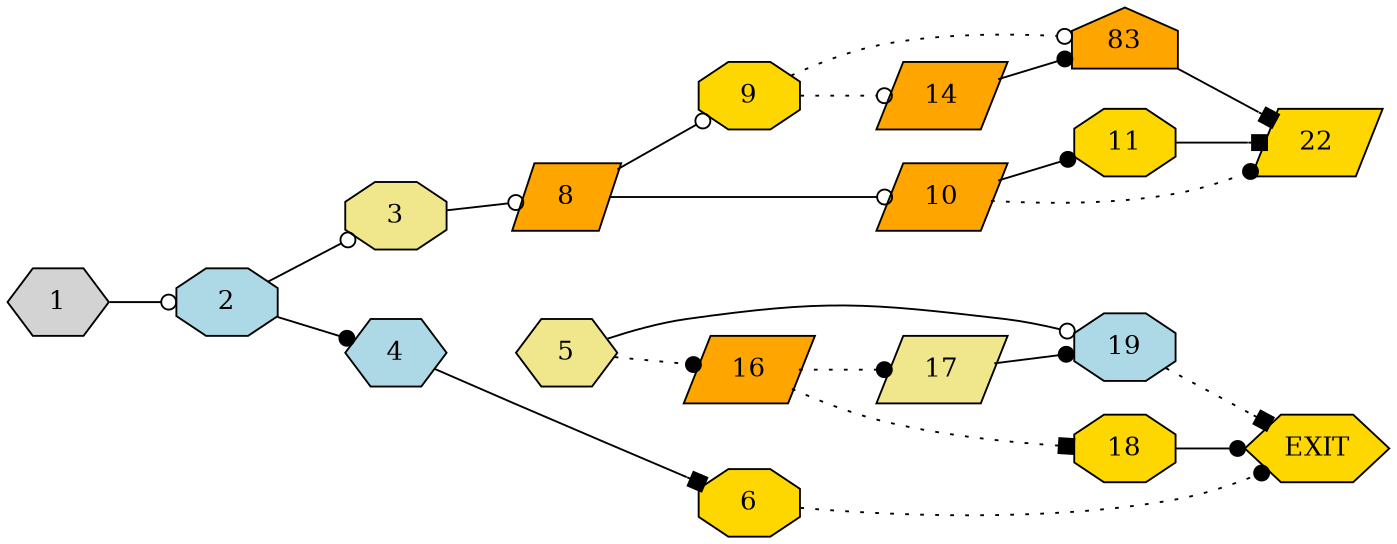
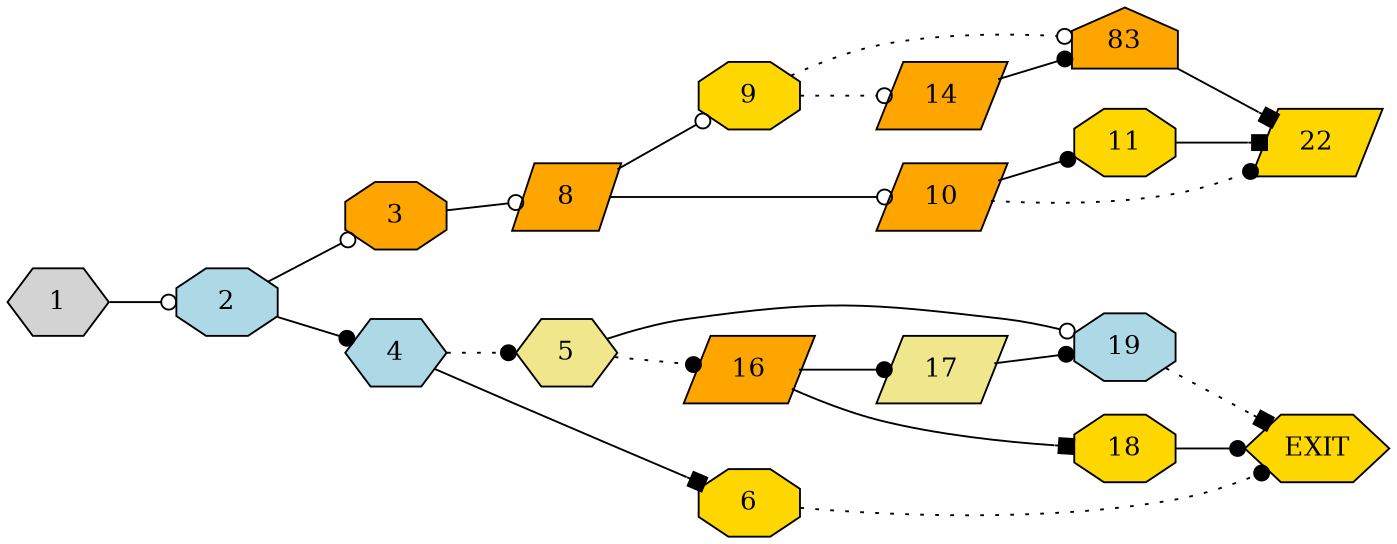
(396, 216) -> (396, 216)
none -> (474, 353)
(838, 370) -> (838, 370)
(920, 429) -> (920, 429)
